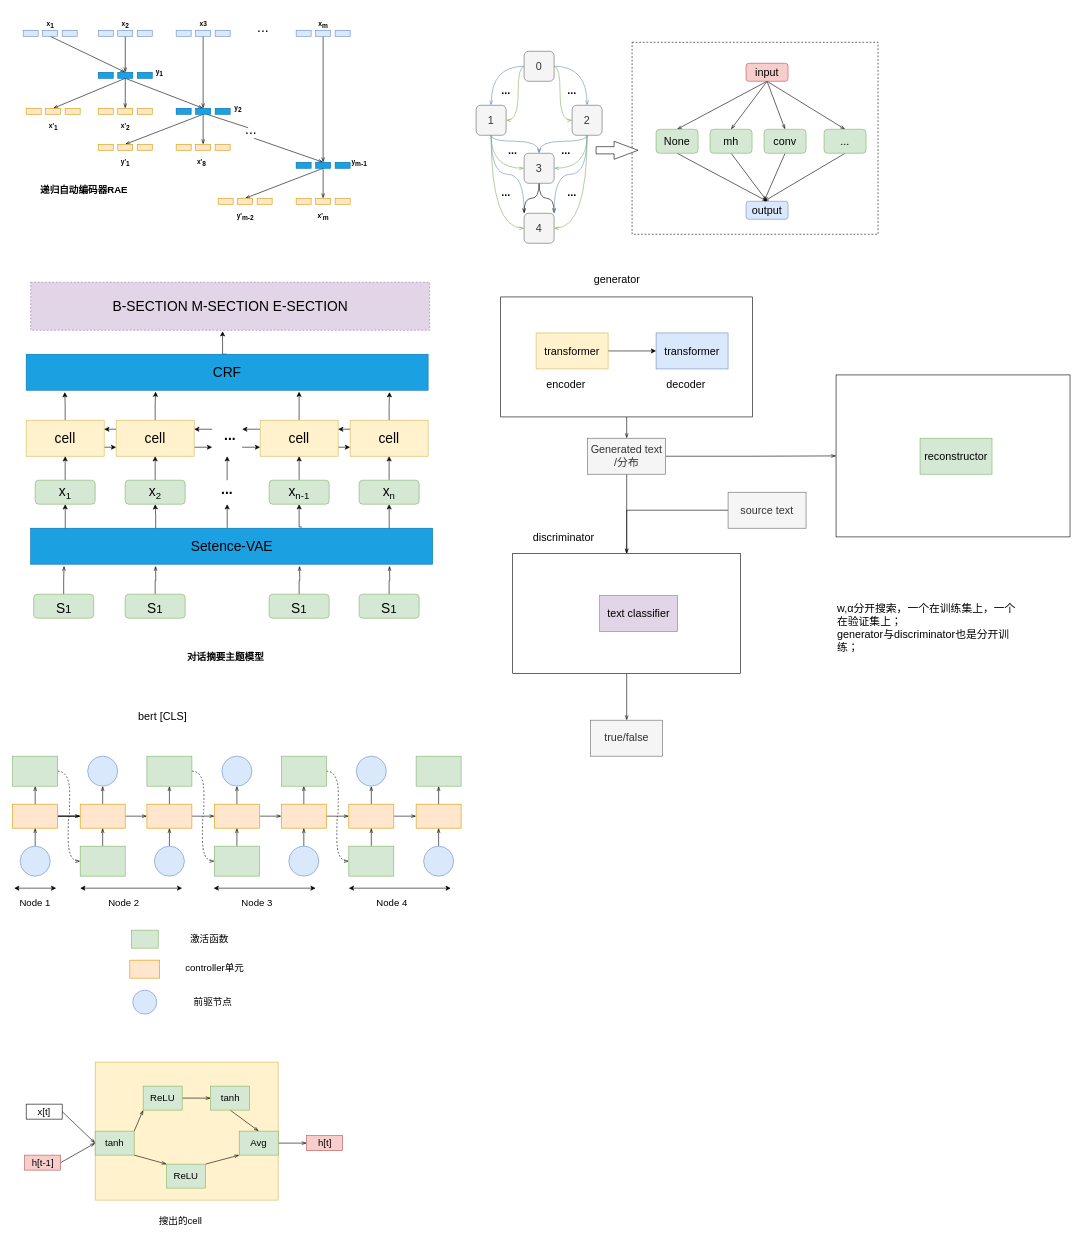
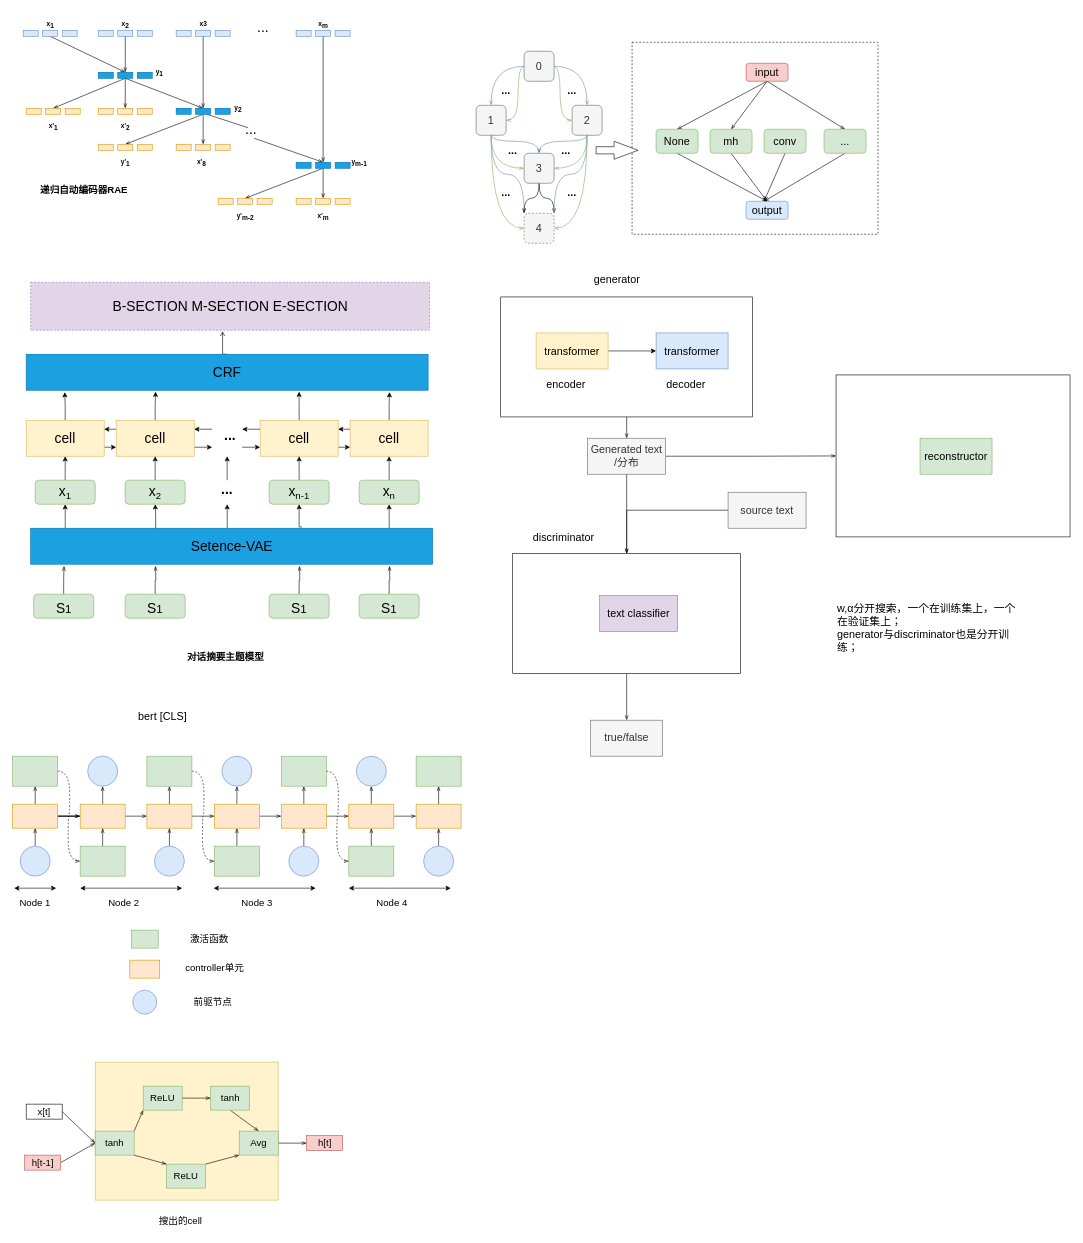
(776, 106) -> none
(539, 228) -> (539, 228)
(223, 336) -> (223, 335)
